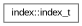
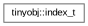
(41, 13) -> (44, 13)
